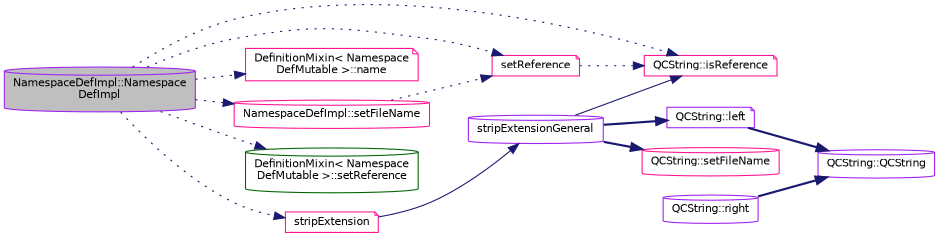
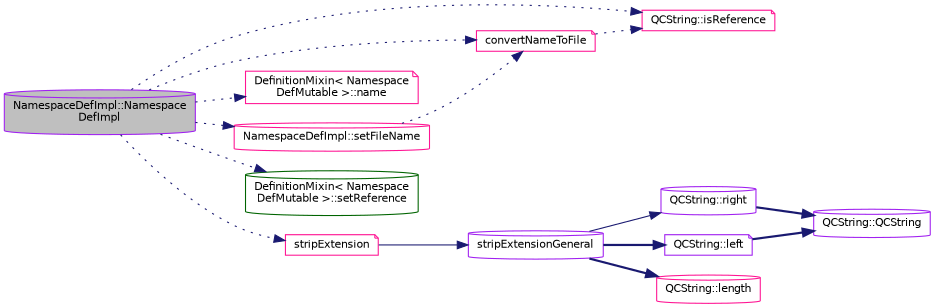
(536, 66) -> (536, 41)
(623, 98) -> (620, 223)
(711, 162) -> (708, 289)
